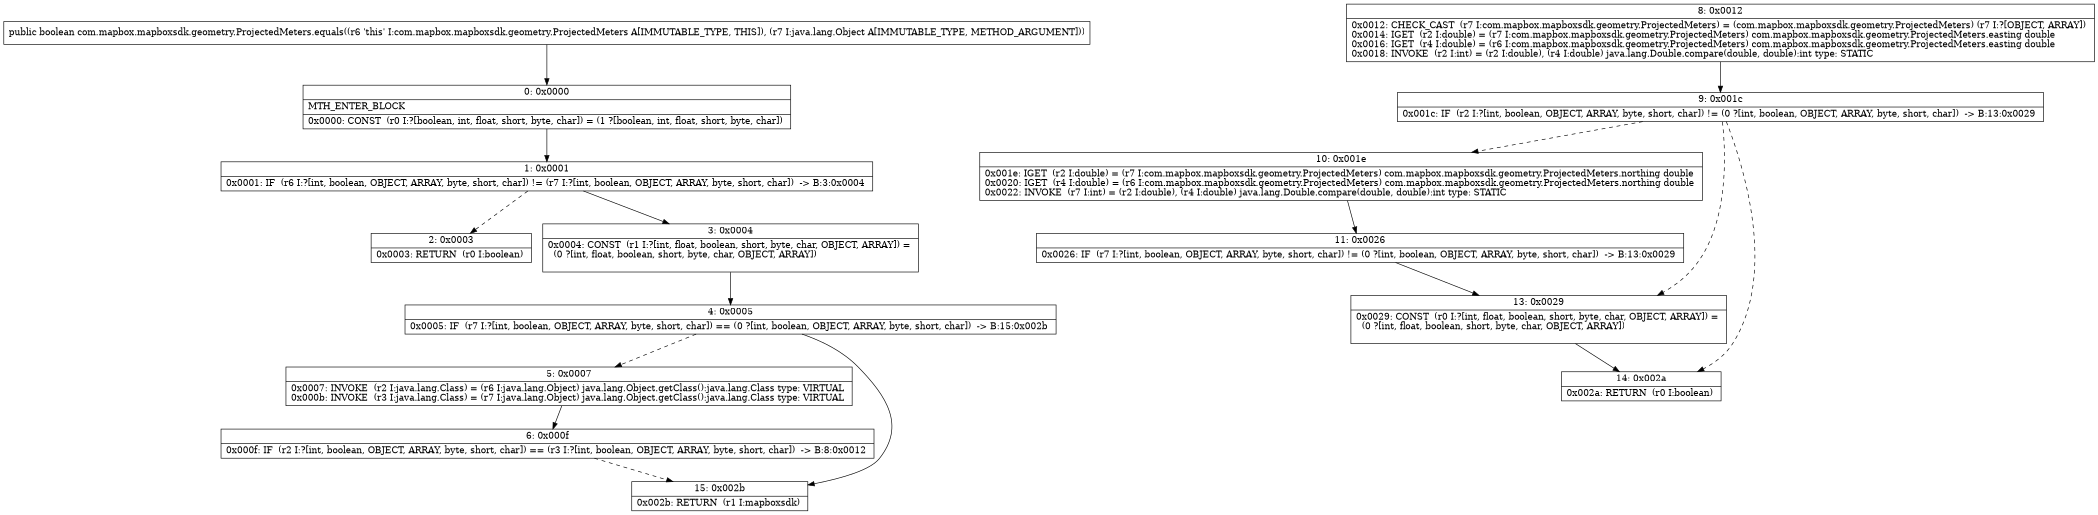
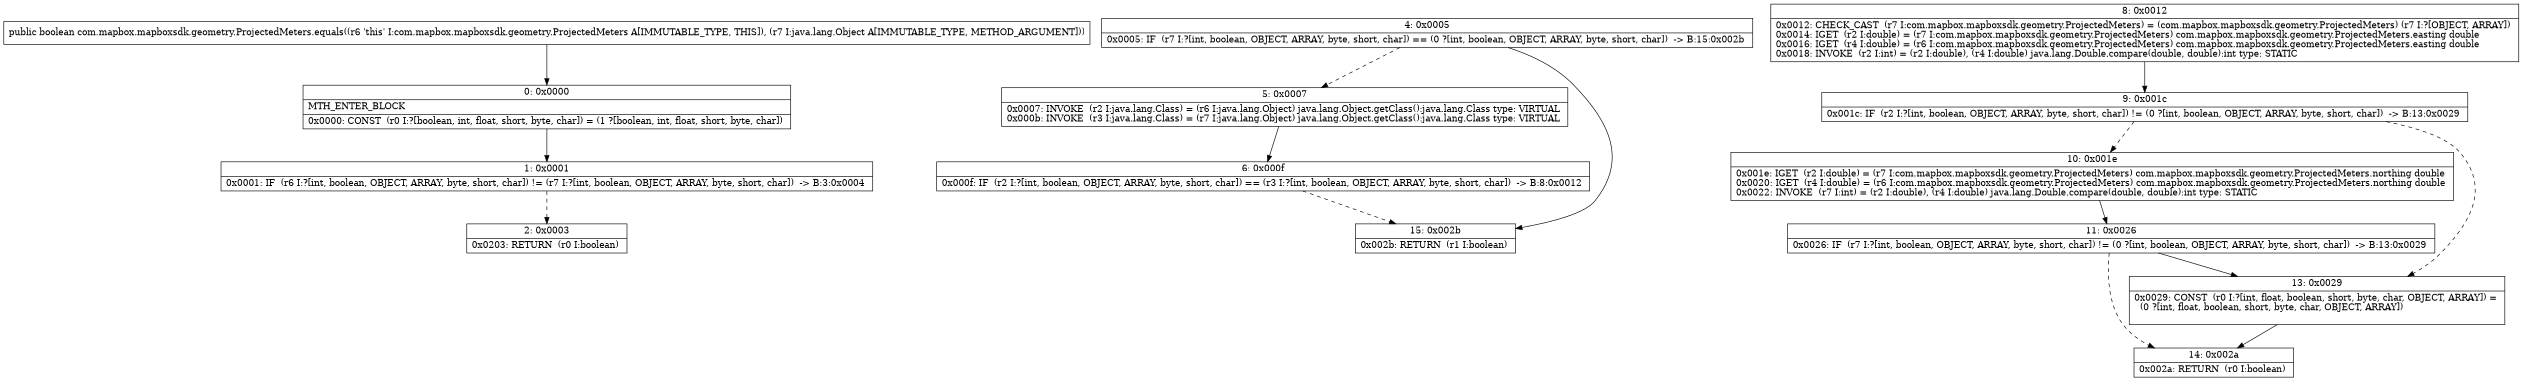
(731, 248) -> none
(1755, 252) -> (2114, 306)
(451, 255) -> (547, 245)
(720, 503) -> (1435, 245)
